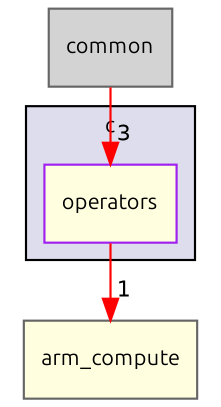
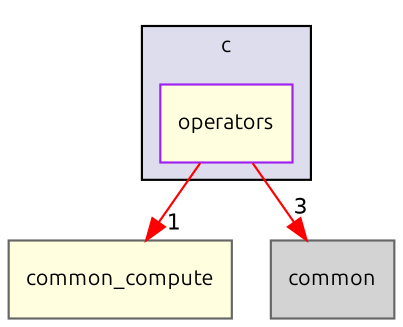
(110, 119) -> (274, 194)
(110, 360) -> (120, 280)
